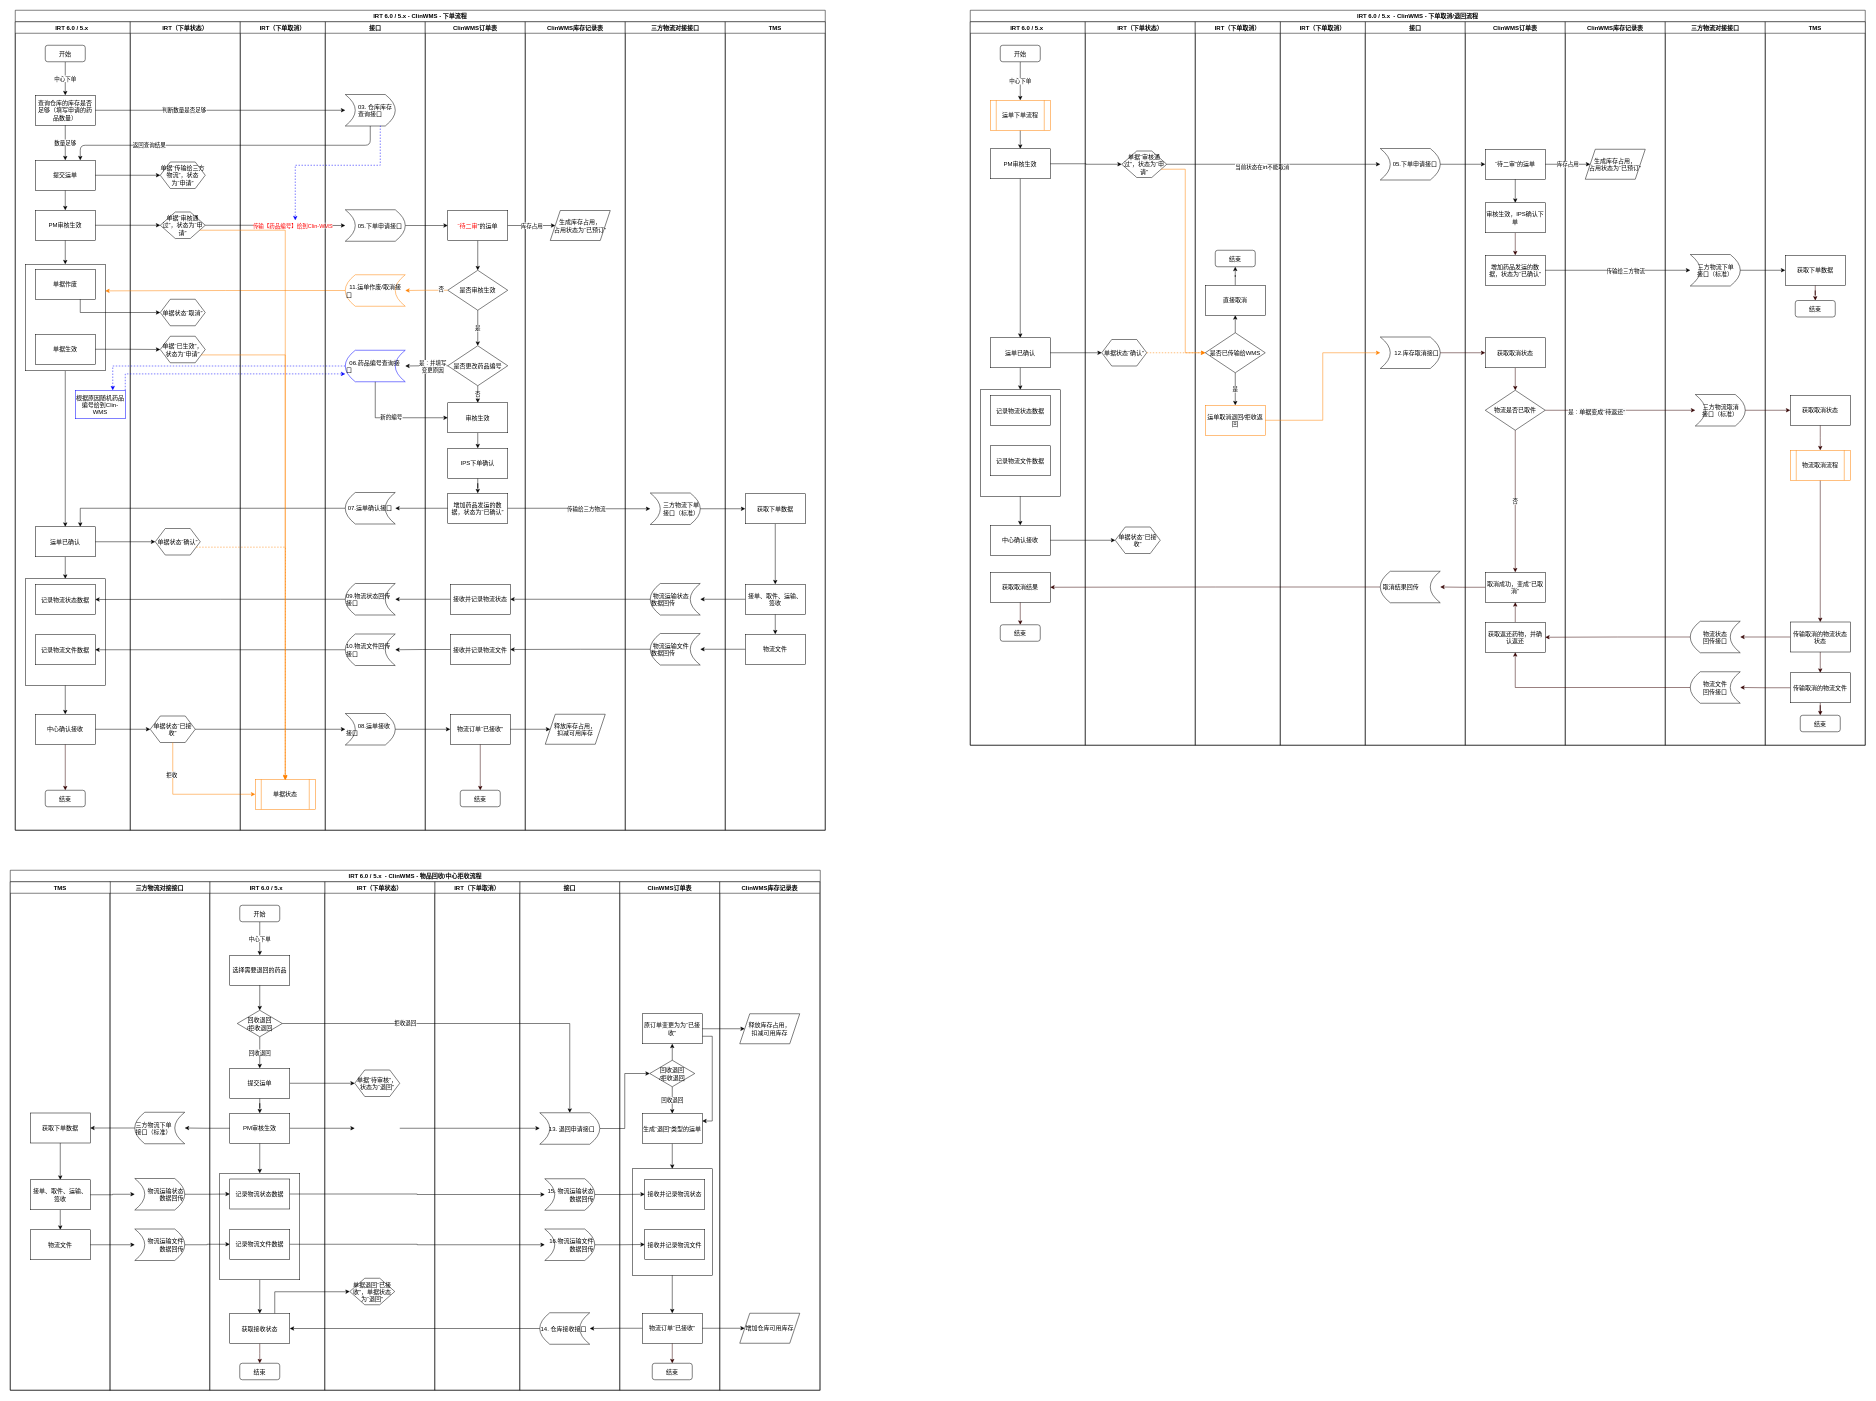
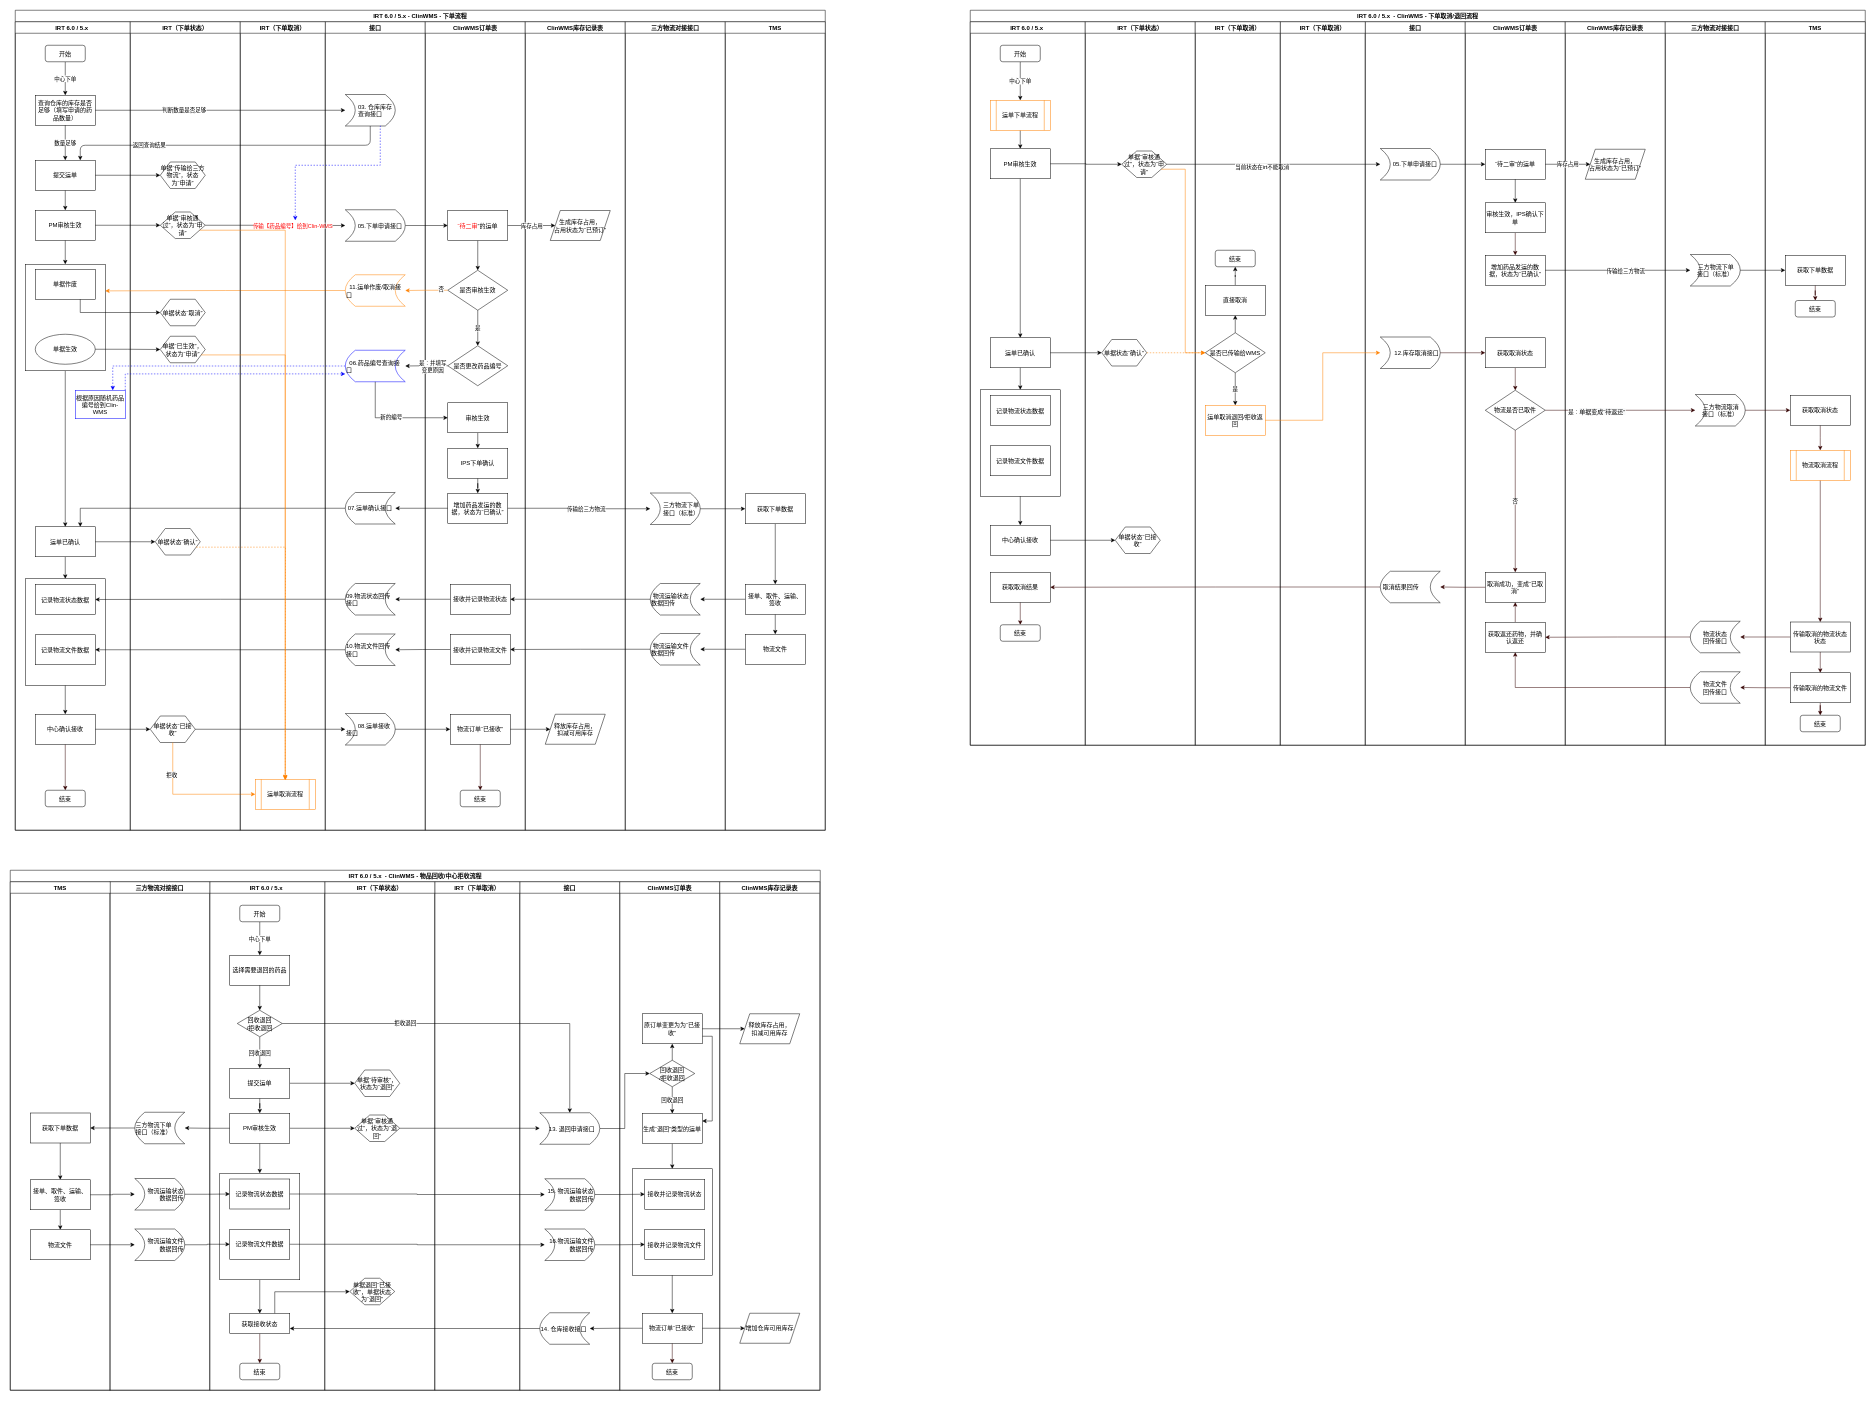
(65, 349) -> (65, 349)
(478, 394) -> none
(285, 794) -> (285, 794)
none -> (377, 1128)
(260, 1329) -> (260, 1324)
